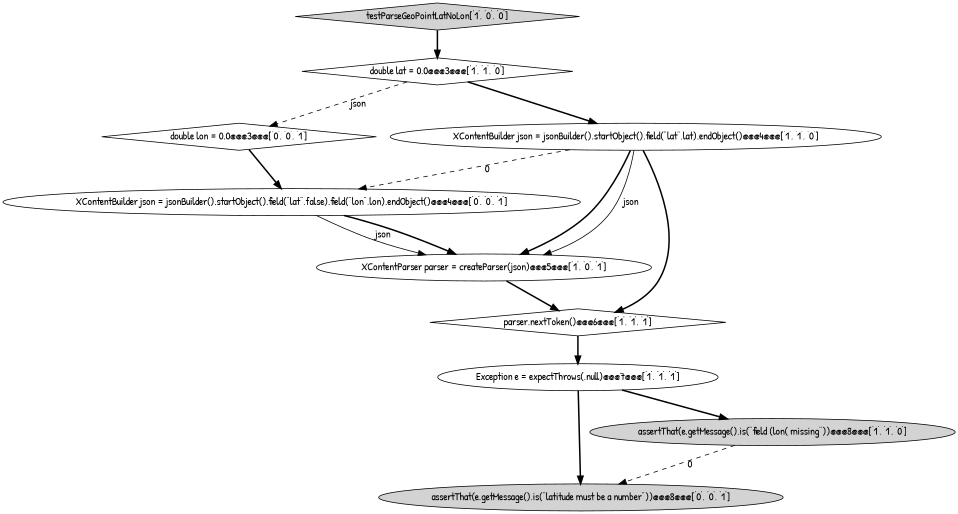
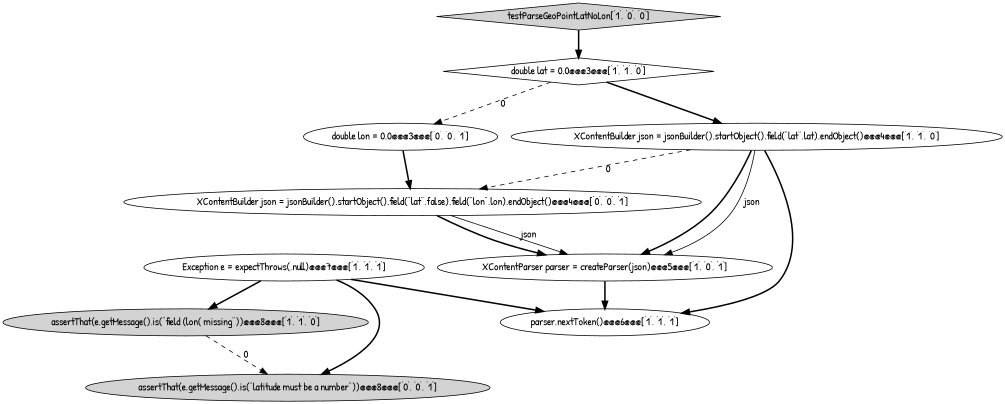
(358, 104) -> (503, 104)
(239, 137) -> (401, 137)
(578, 322) -> (605, 322)
(578, 346) -> (443, 295)
